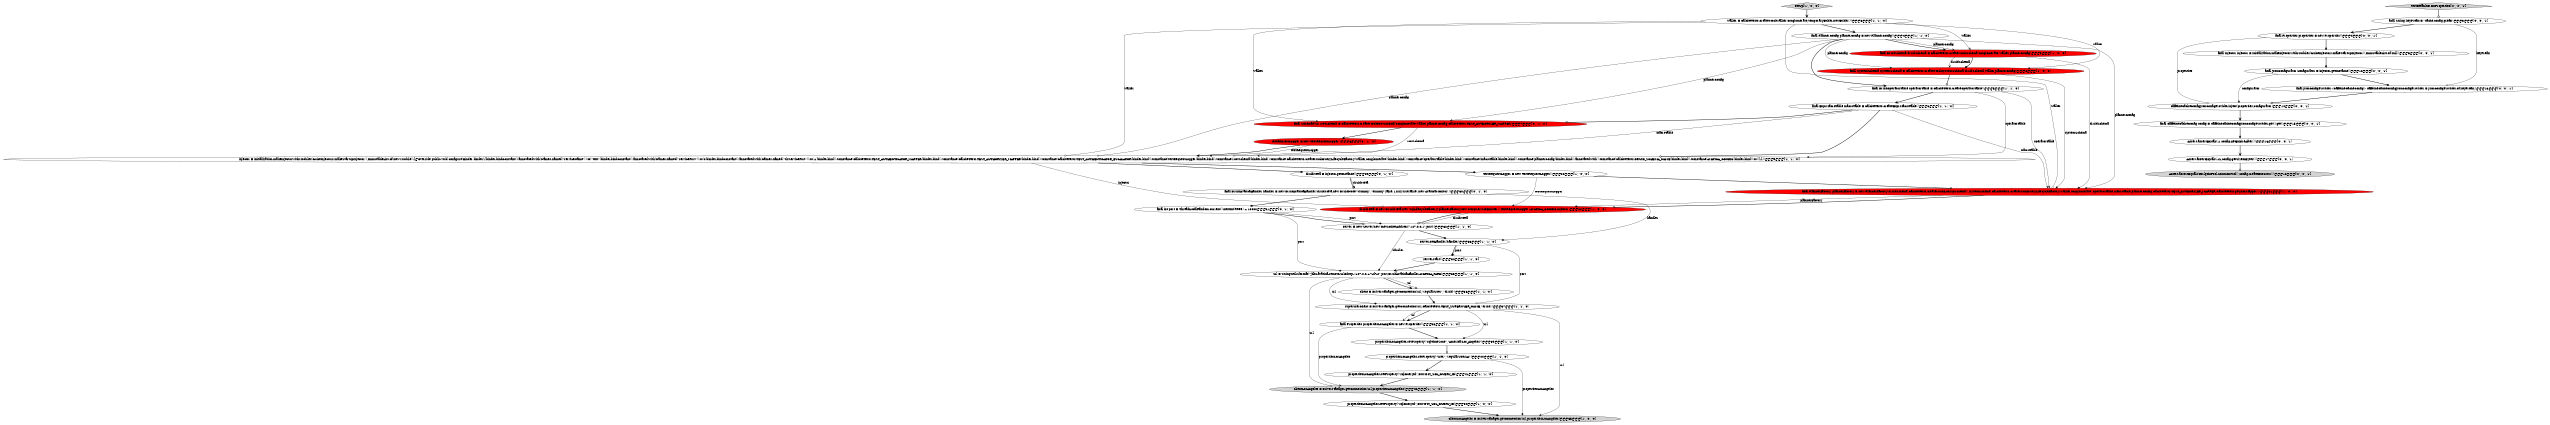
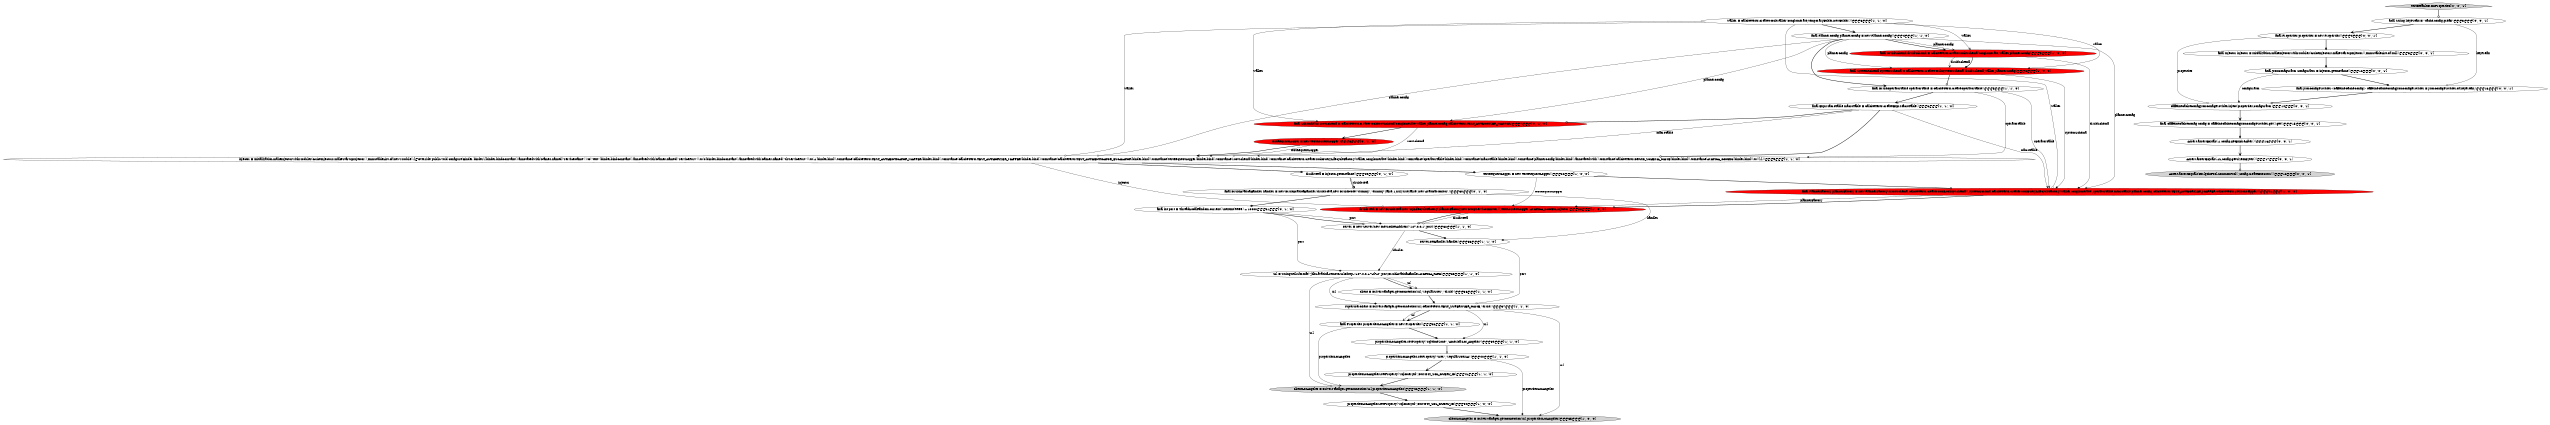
(1807, 6) -> none
(1451, 260) -> none
